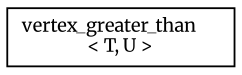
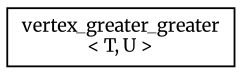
(121, 37) -> (121, 37)
